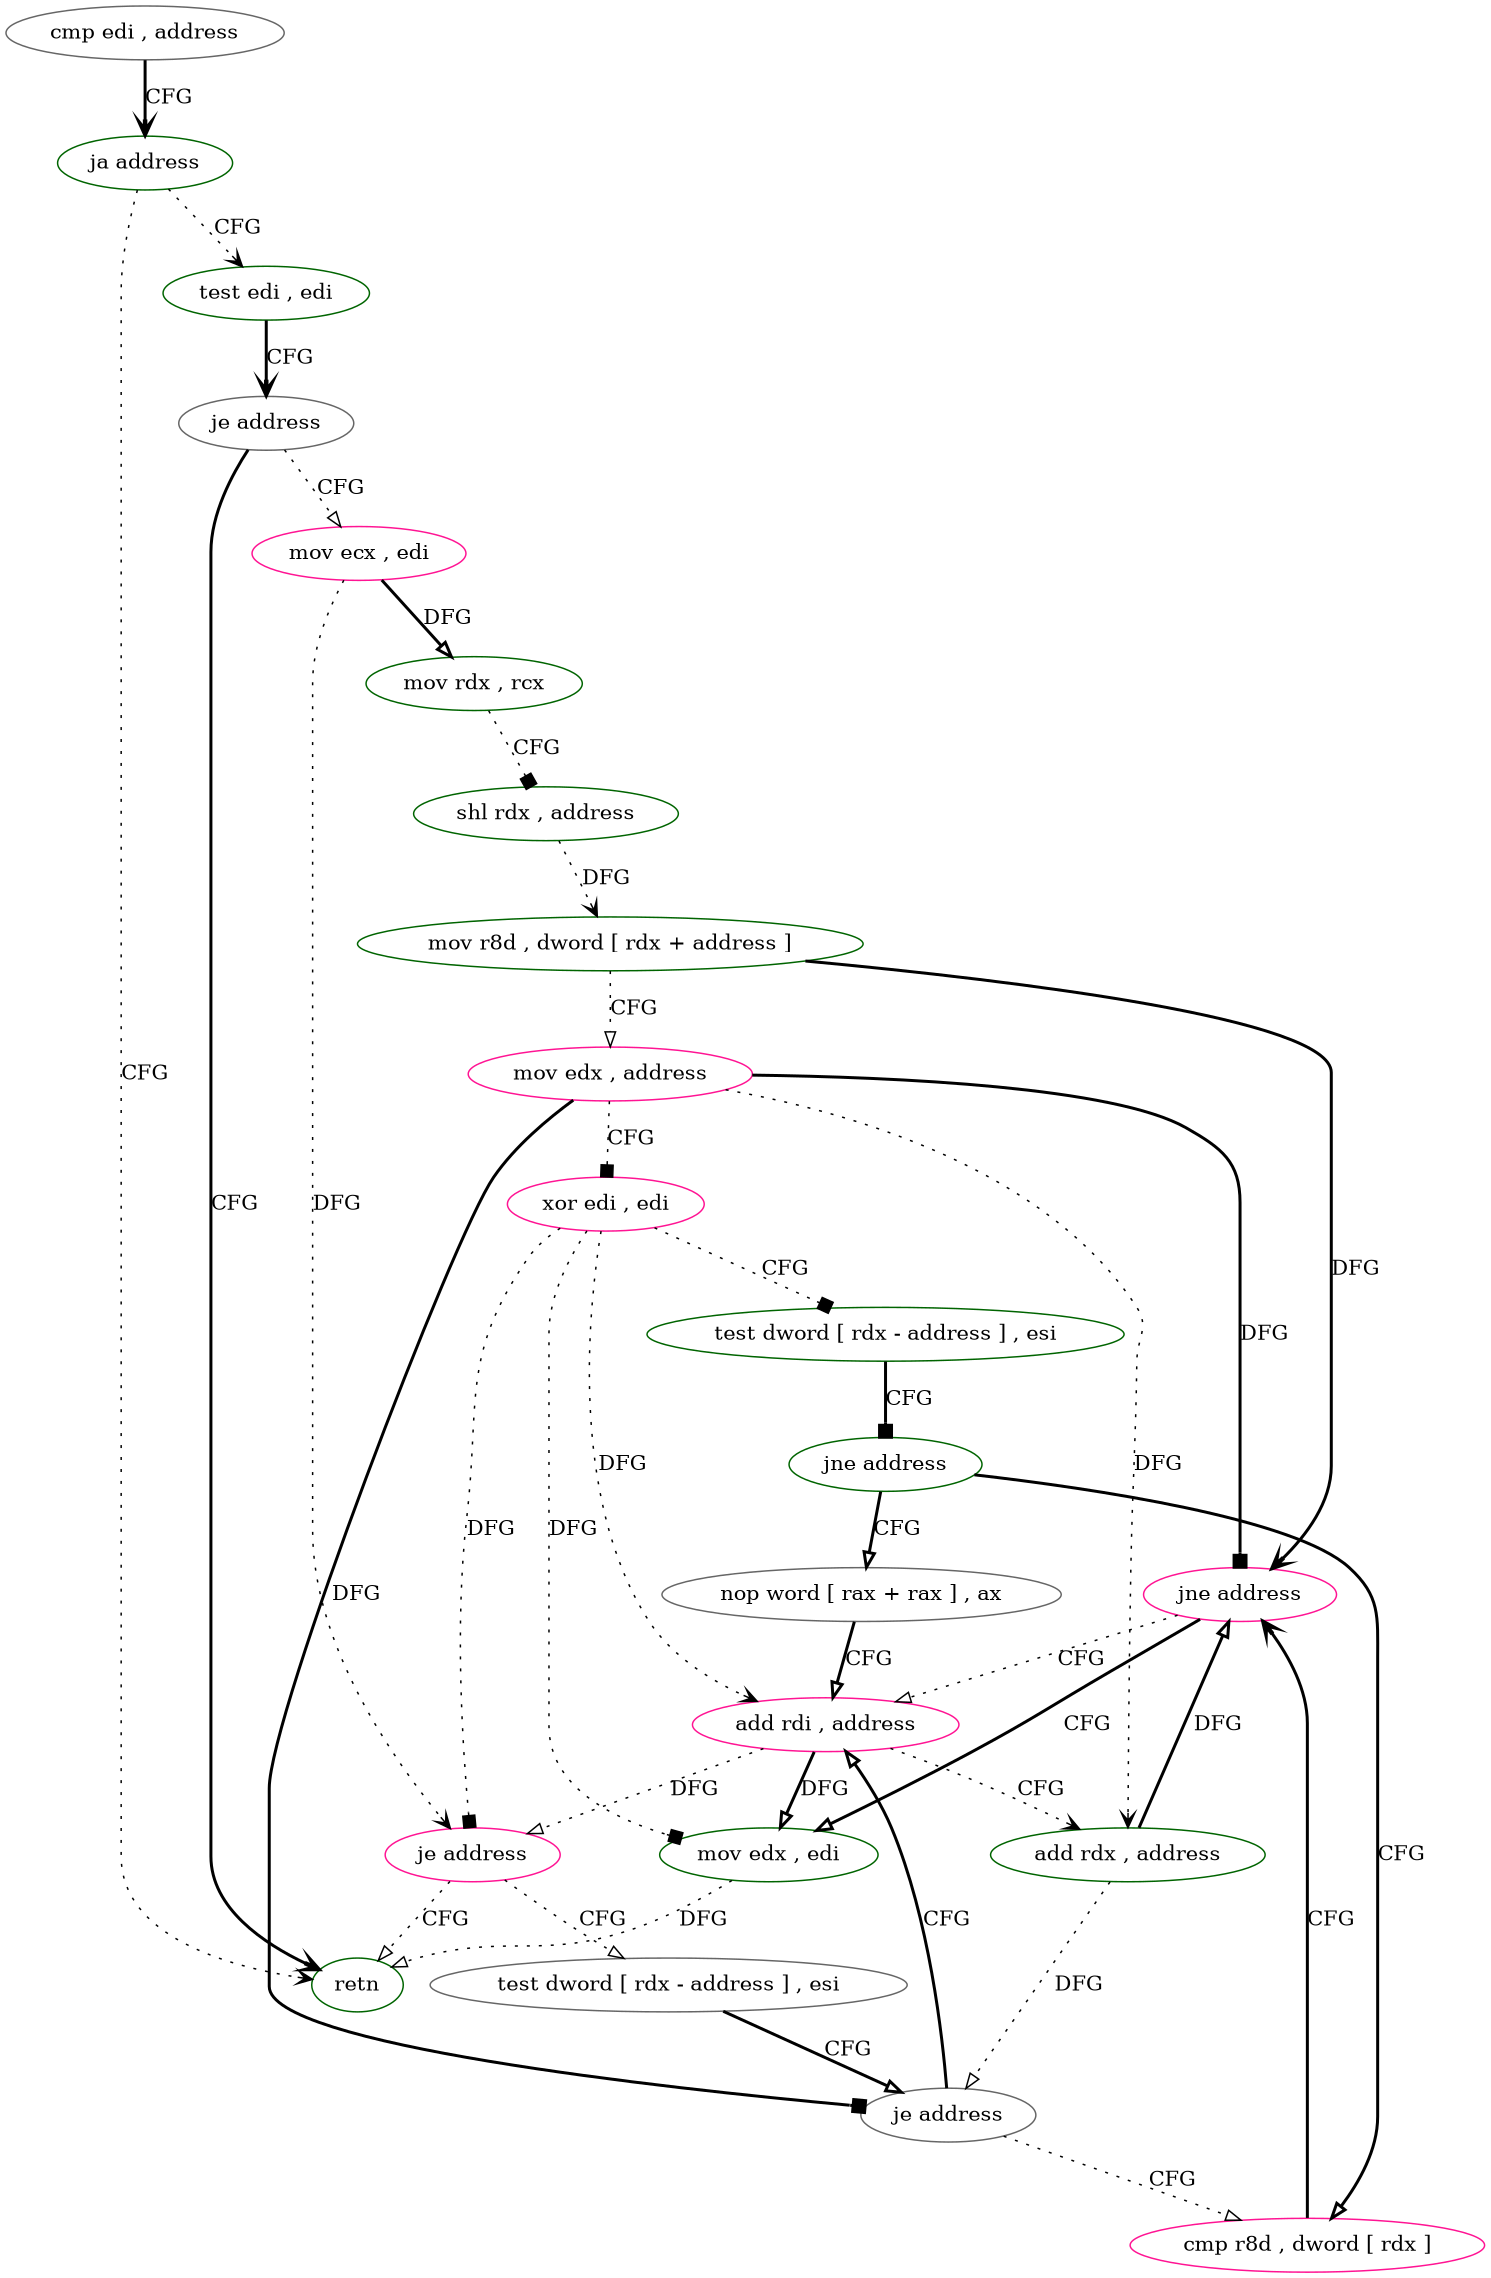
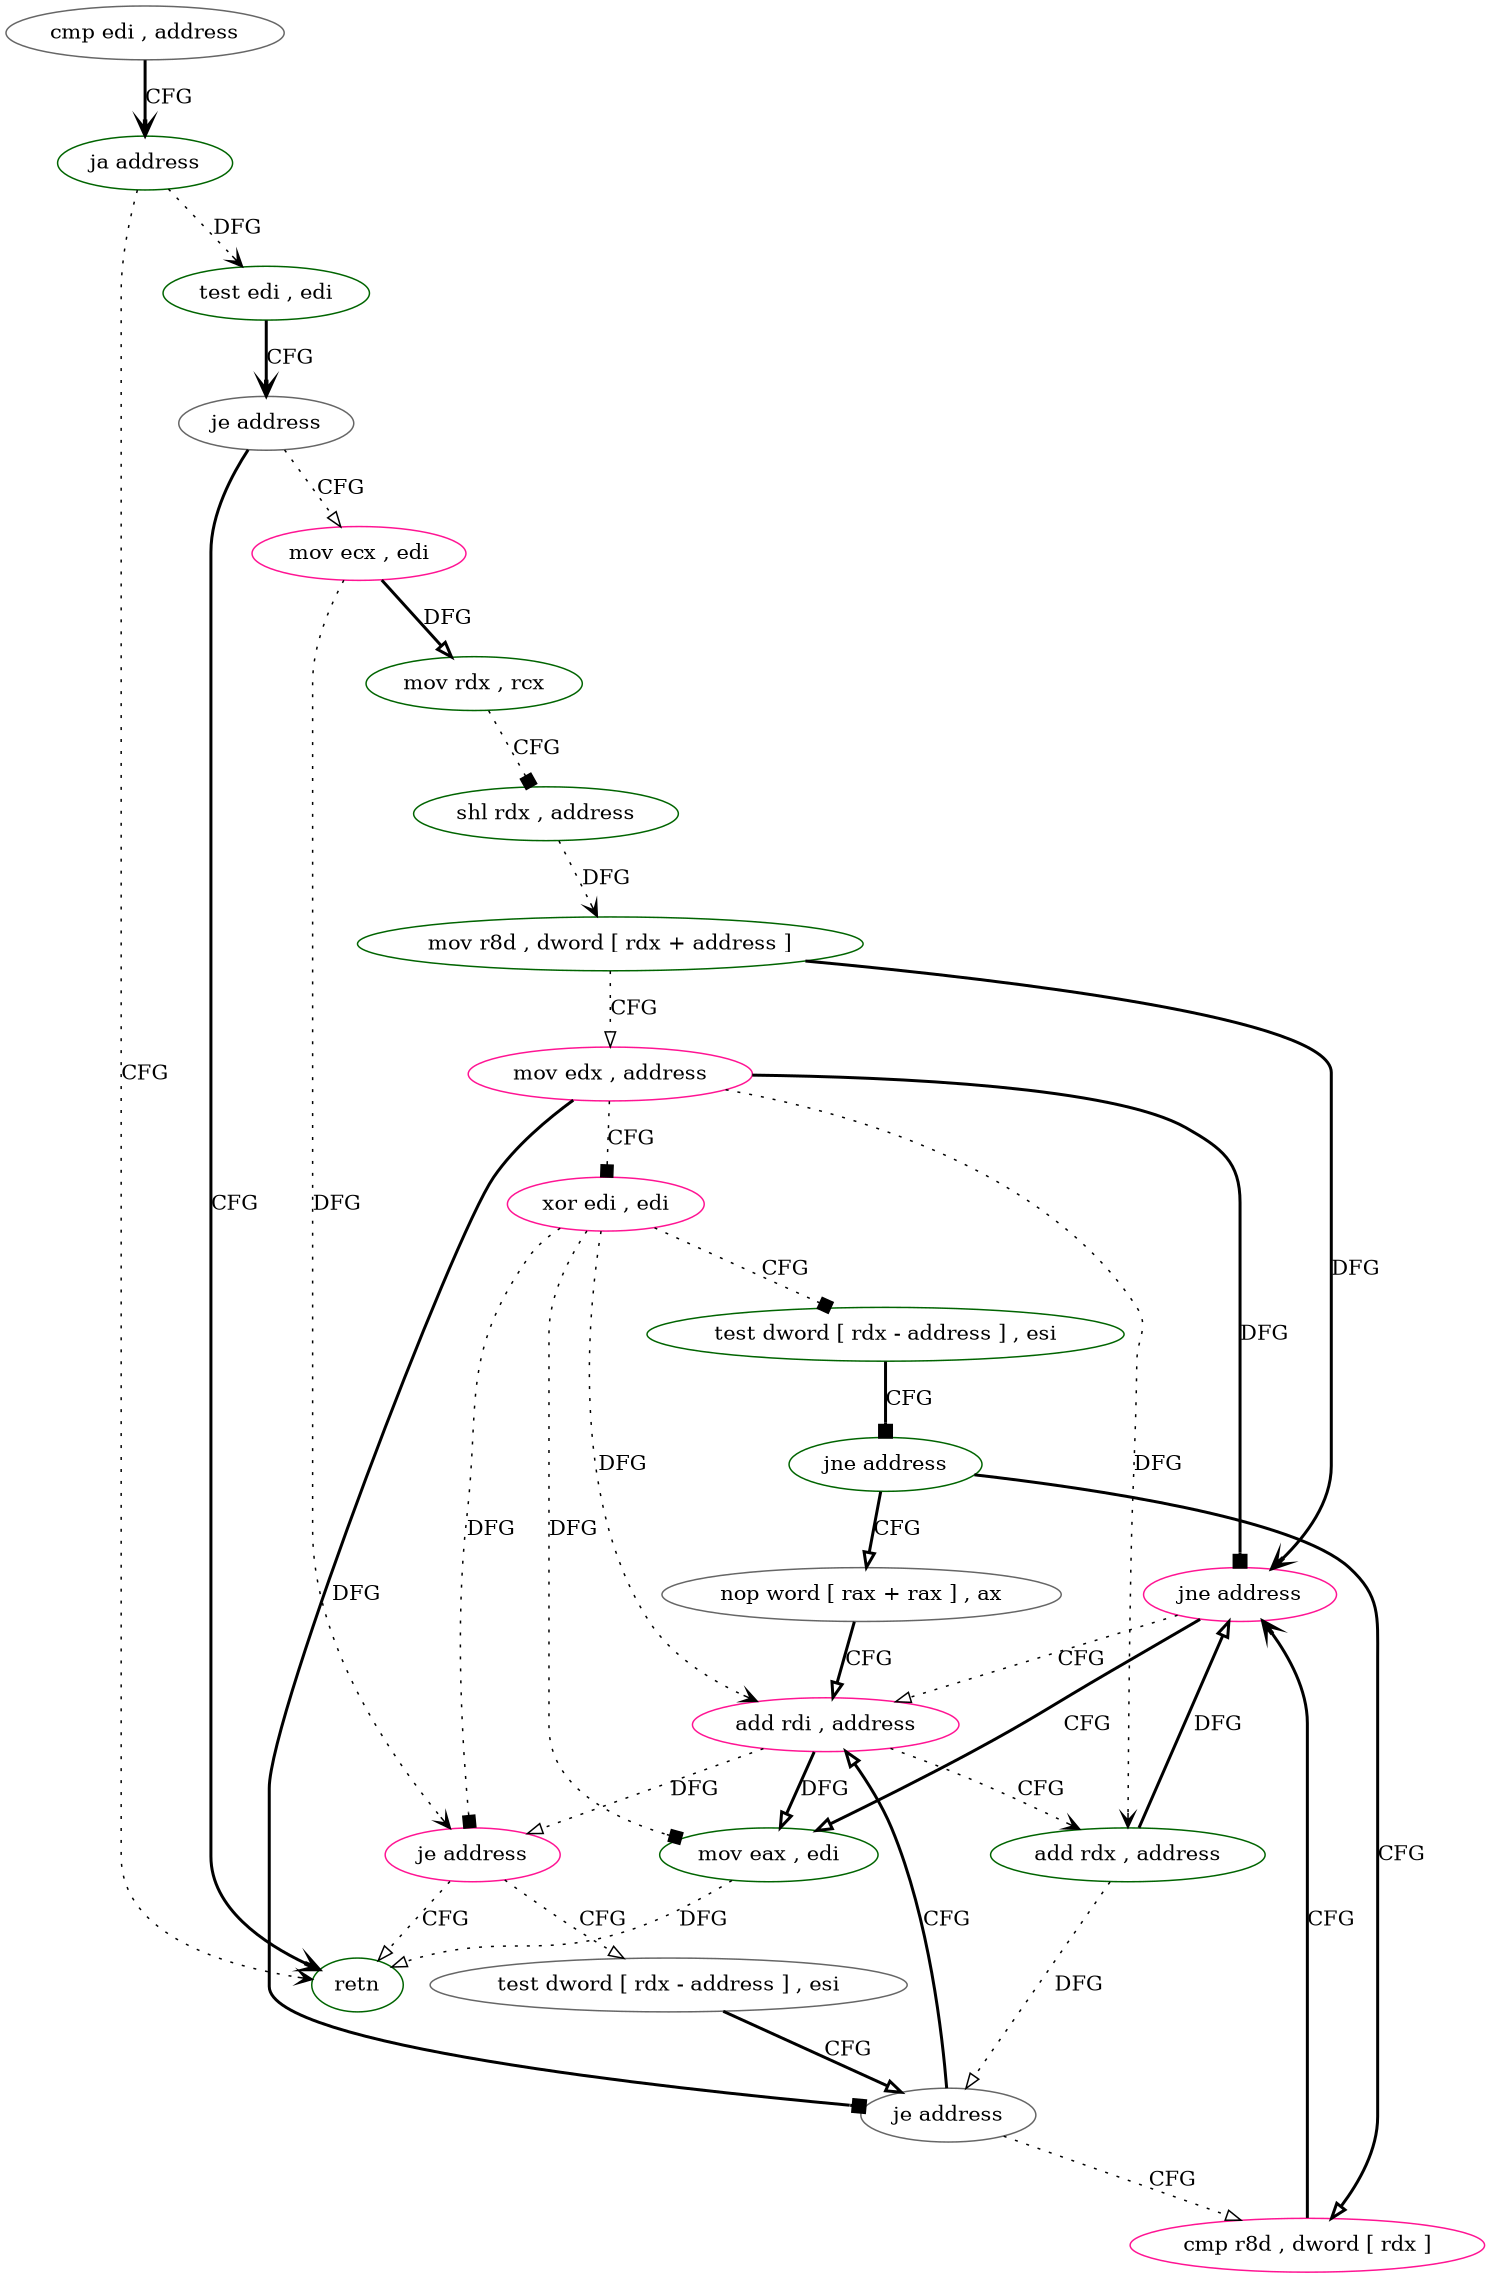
(238, 228) -> (238, 228)
(769, 1855) -> (769, 1855)
